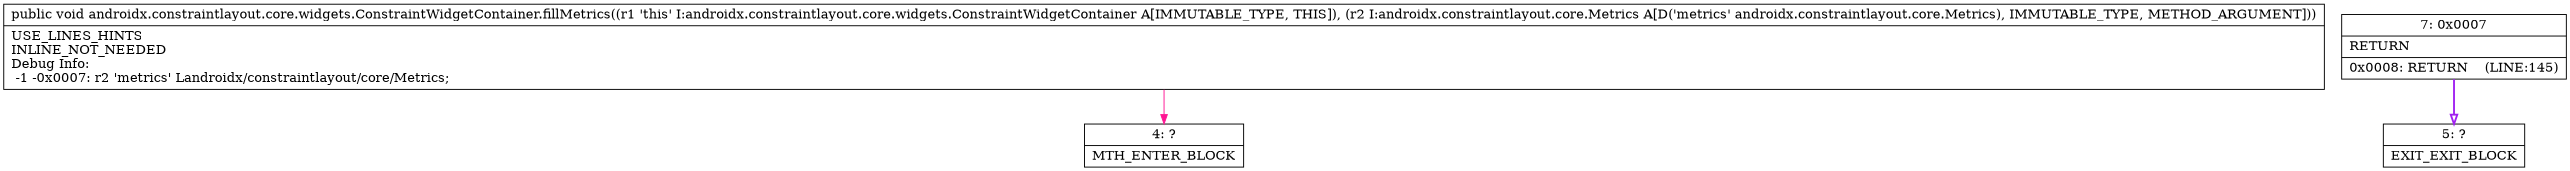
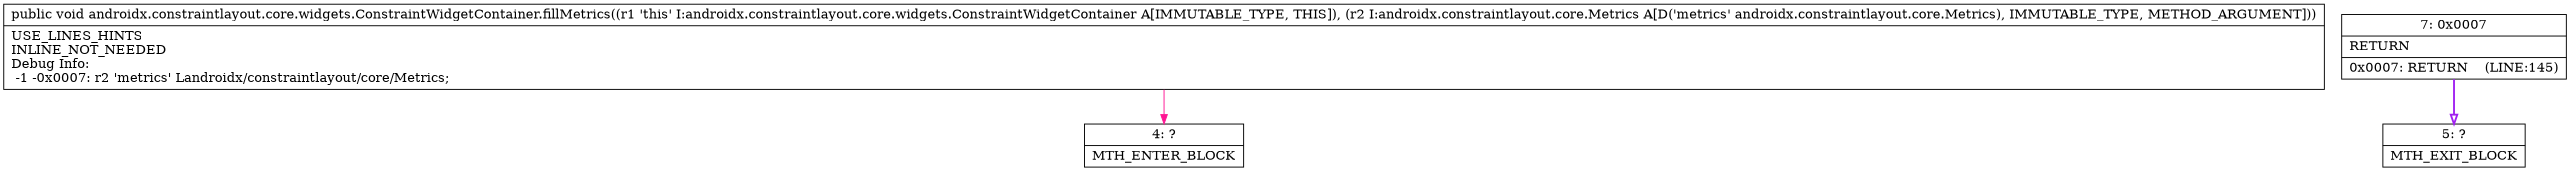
(2454, 68) -> (2454, 68)
(2454, 156) -> (2454, 156)
